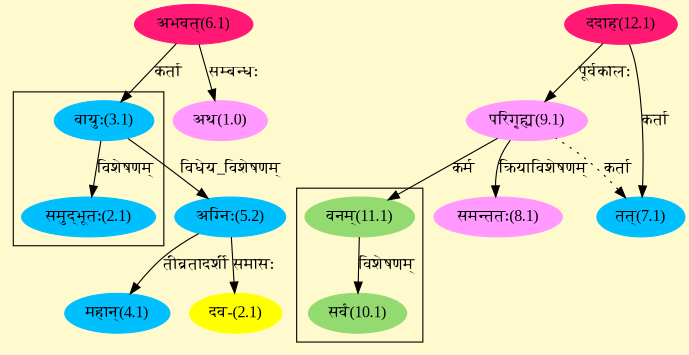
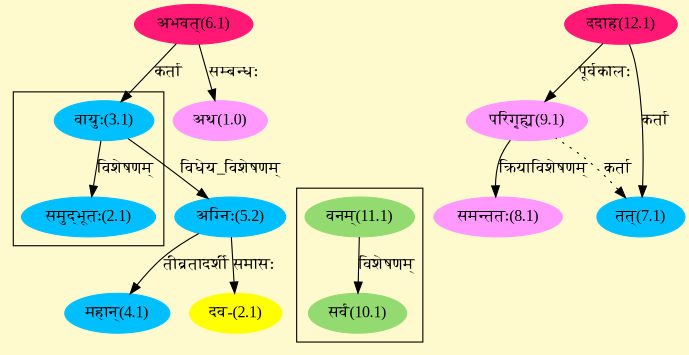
(448, 166) -> none
